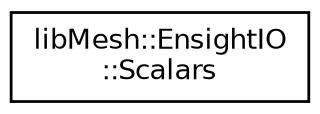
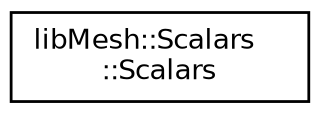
(160, 57) -> (160, 57)
